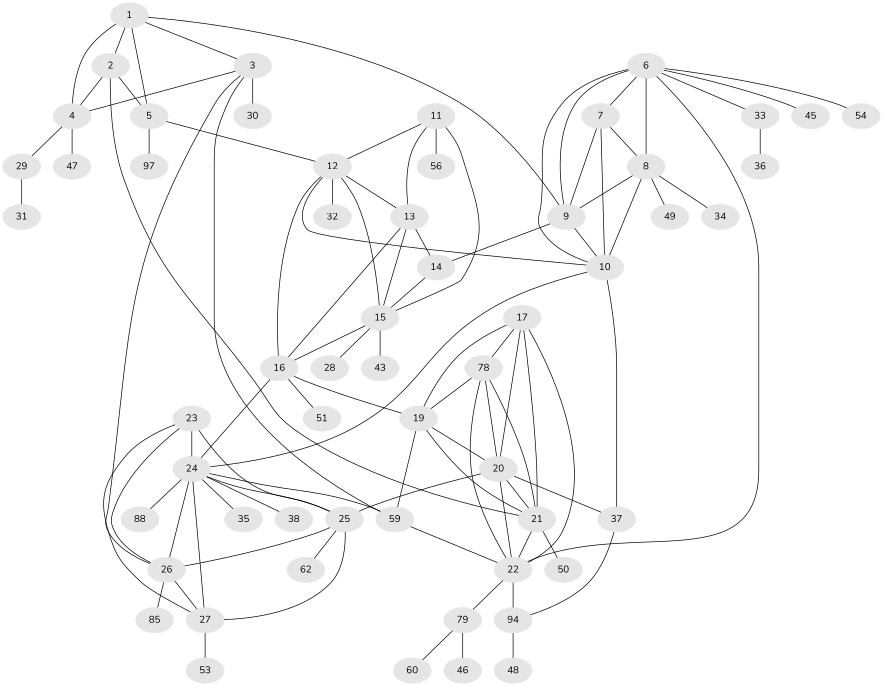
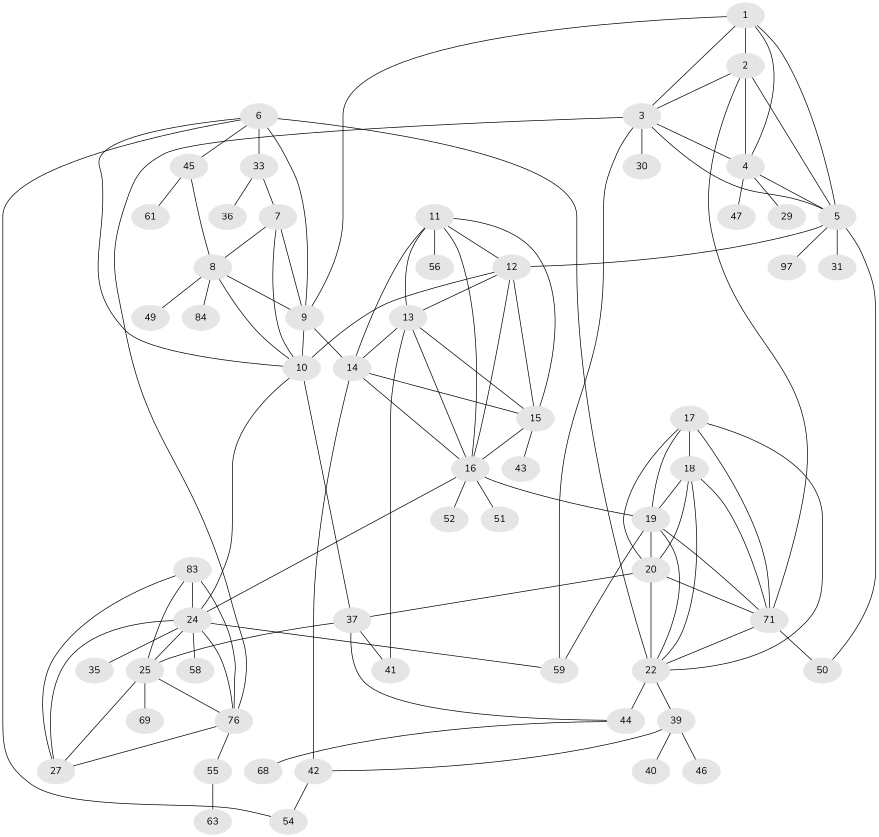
(623, 91) -> (268, 192)
none -> (694, 91)
(646, 116) -> (199, 217)
none -> (730, 183)
(22, 192) -> (837, 242)
none -> (791, 192)
none -> (150, 217)
(332, 217) -> none
(720, 217) -> (201, 318)
none -> (385, 288)
none -> (475, 339)
(330, 368) -> none
(484, 368) -> (690, 469)
(192, 419) -> (192, 570)
none -> (411, 419)
none -> (876, 447)
(413, 492) -> (250, 637)
(140, 519) -> (195, 671)
(294, 519) -> none
none -> (449, 519)
(537, 519) -> (769, 620)
(454, 545) -> (679, 594)
(167, 570) -> (234, 721)
(306, 570) -> (145, 721)
(155, 620) -> (213, 771)
(463, 620) -> (676, 721)
(513, 620) -> (626, 721)
(205, 671) -> none
none -> (391, 671)
(412, 671) -> (651, 771)
(513, 671) -> (263, 771)
none -> (314, 771)
none -> (213, 822)
